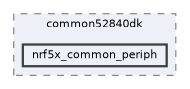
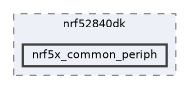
(95, 25) -> (95, 25)
